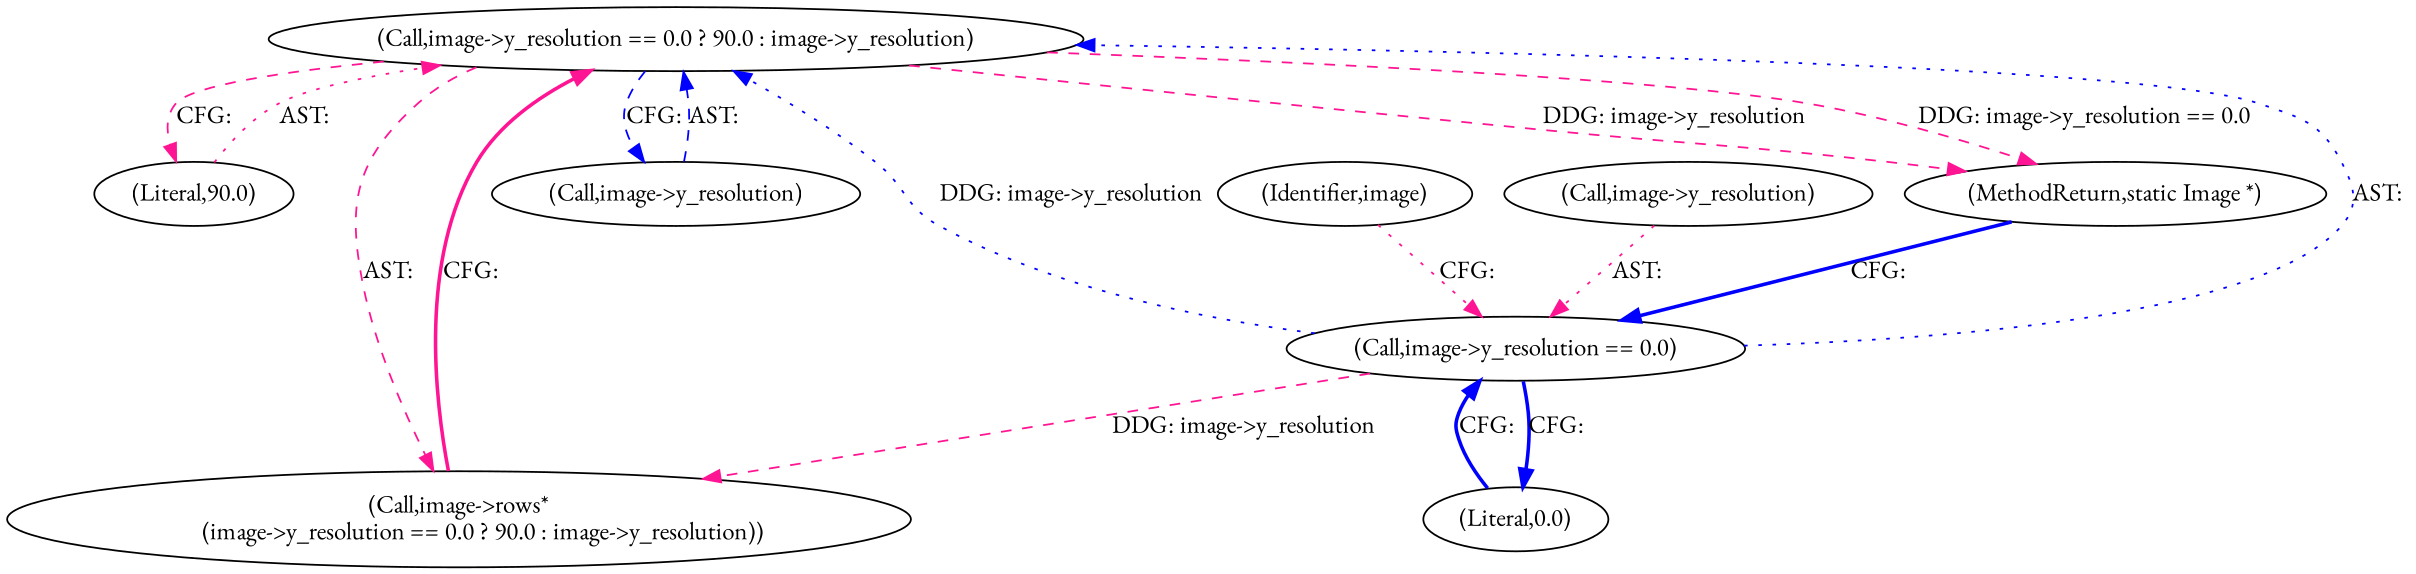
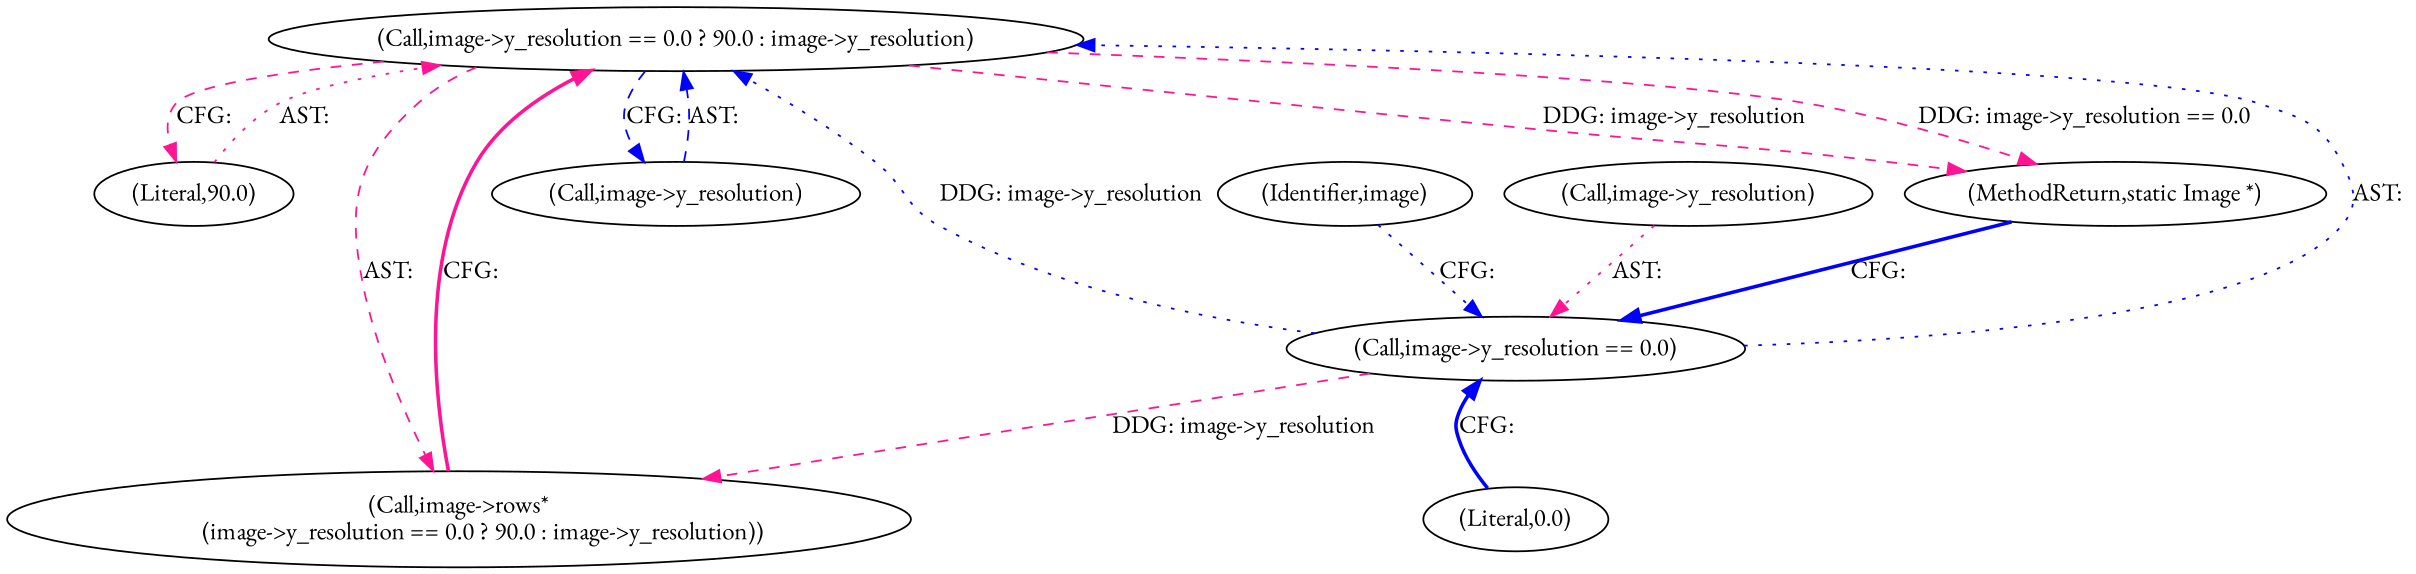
(1423, 265) -> (1423, 265)
(1529, 425) -> none
